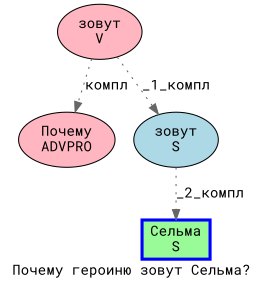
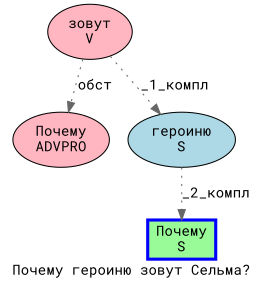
(107, 86) -> (95, 86)
(176, 140) -> (182, 140)
(176, 240) -> (182, 240)
